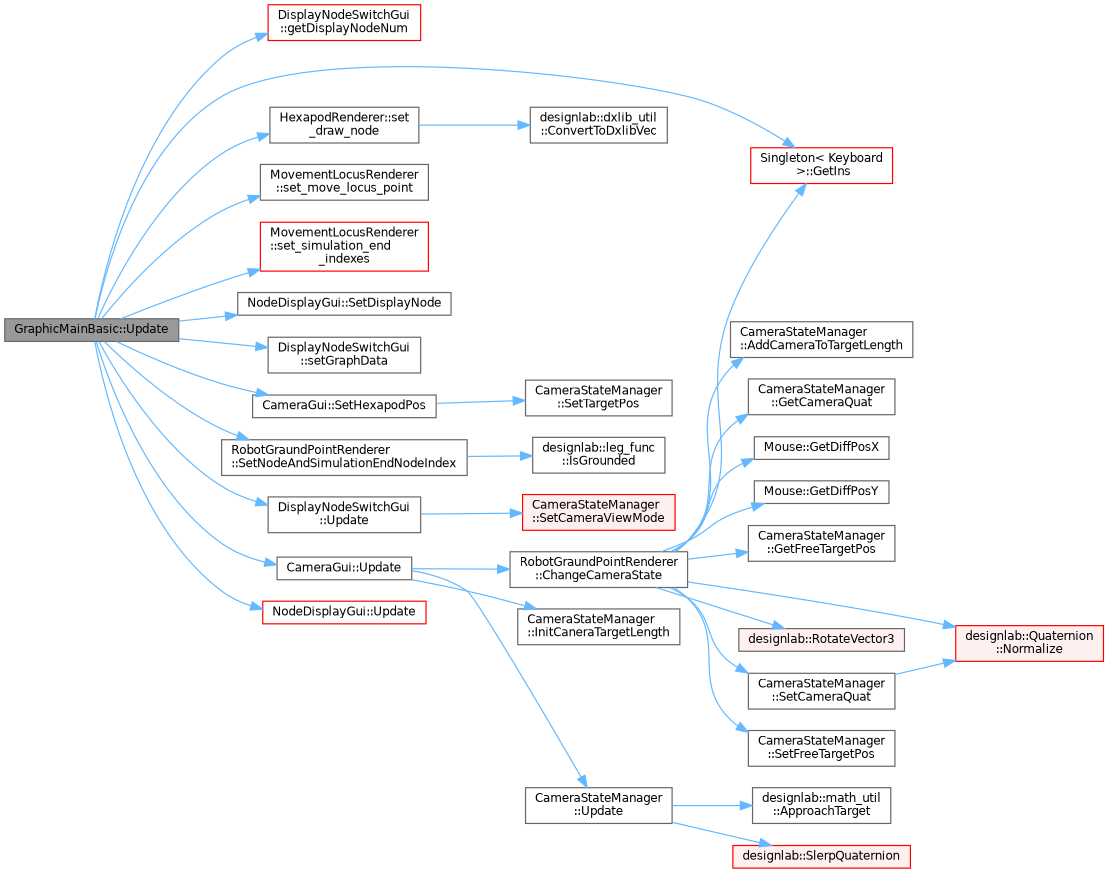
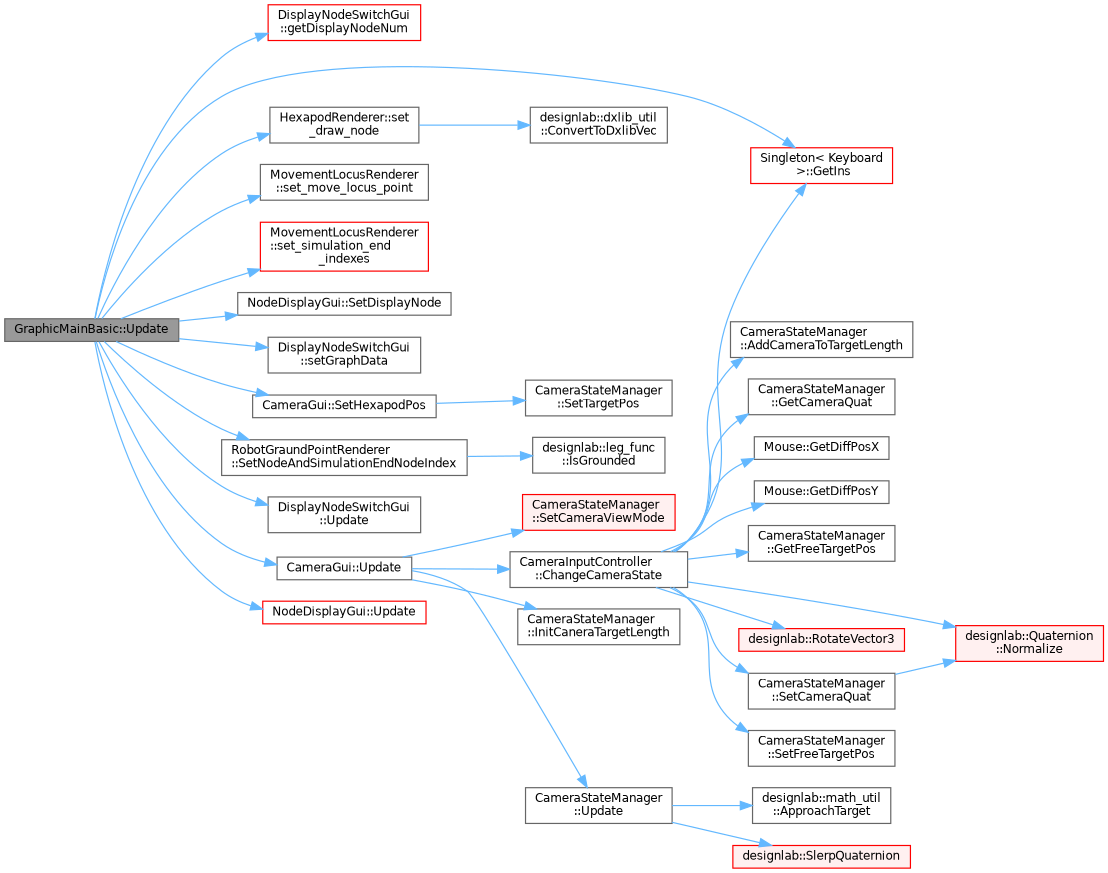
(465, 514) -> (457, 546)
(599, 570) -> (599, 570)
(822, 640) -> (822, 640)
